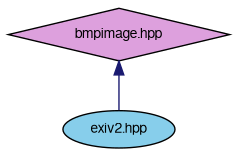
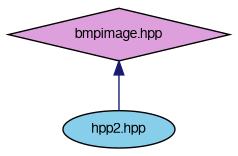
(119, 129) -> (119, 129)
